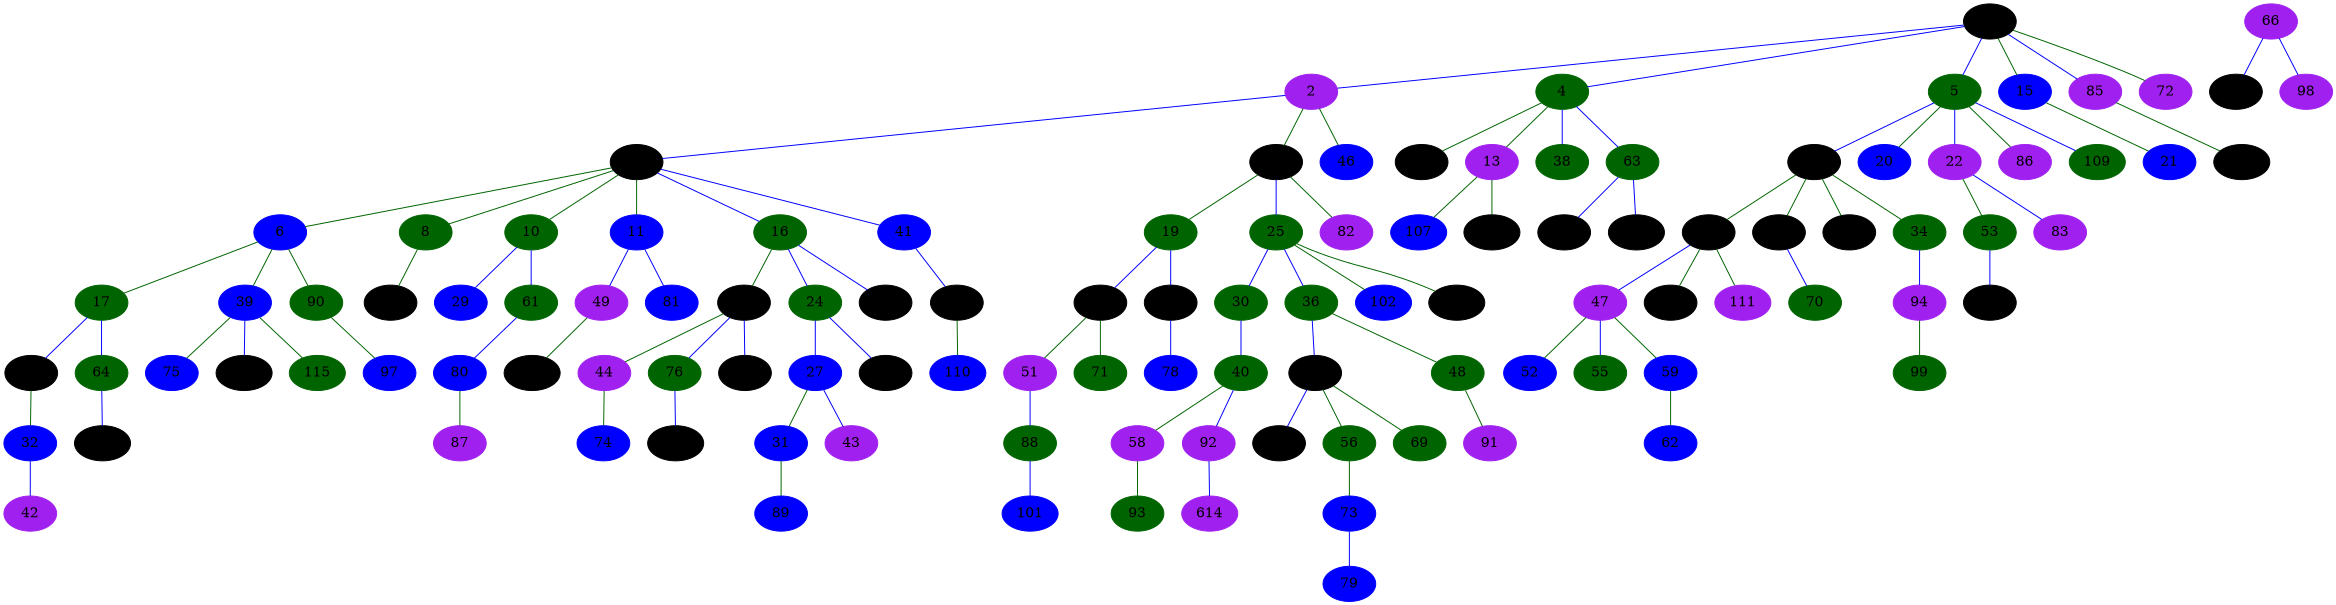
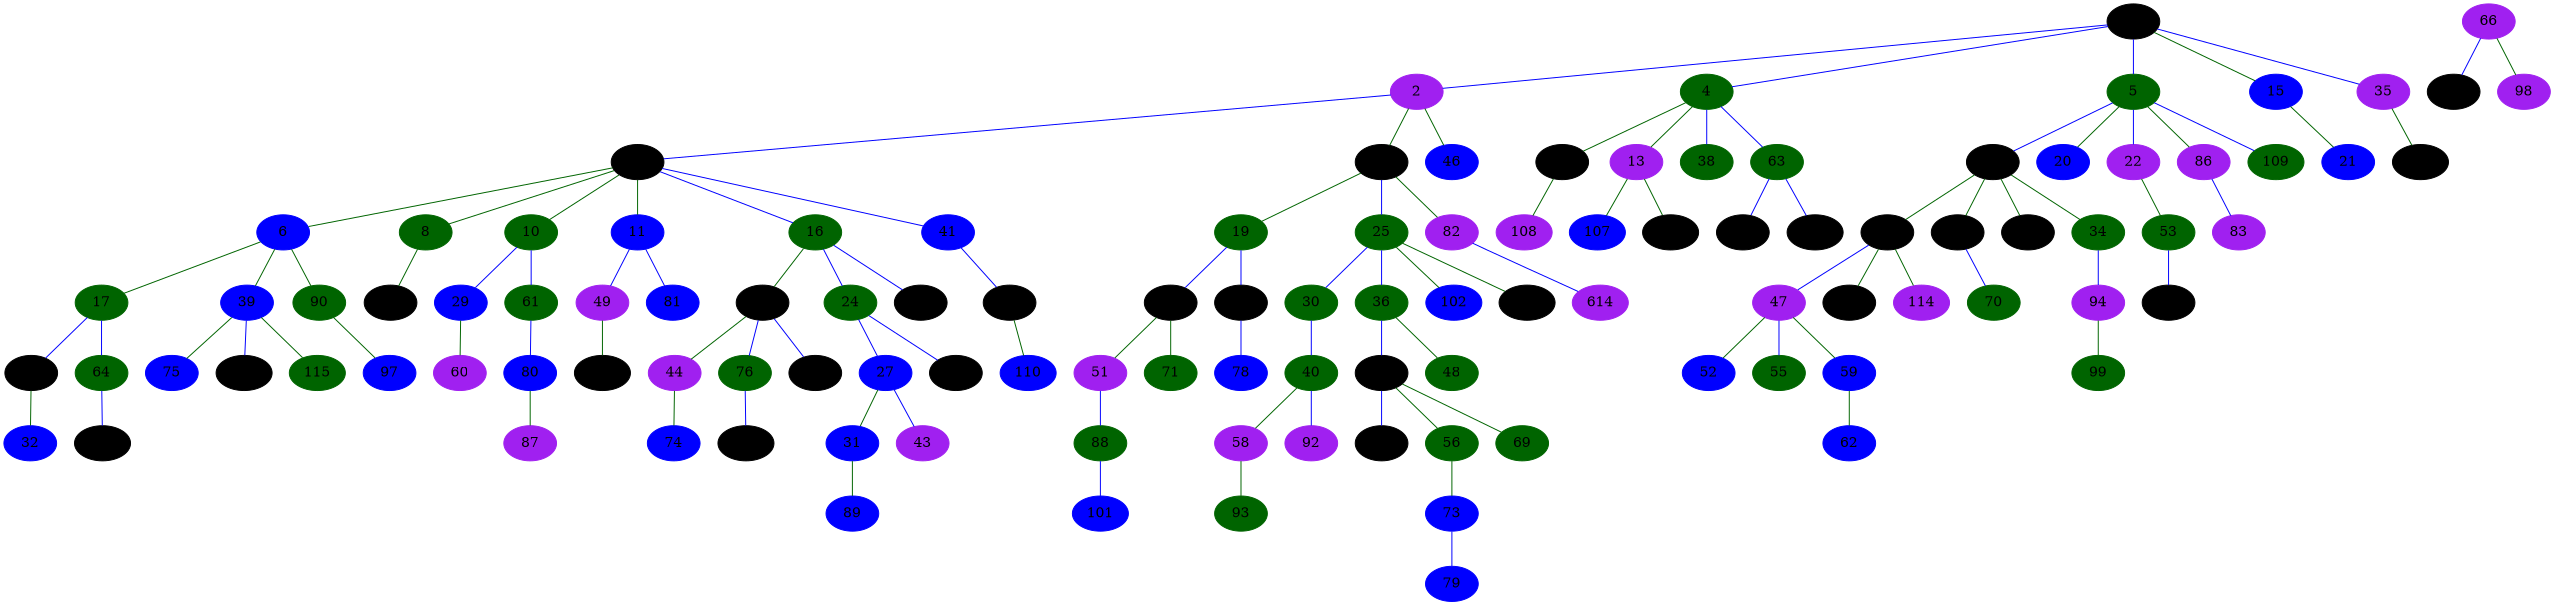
(2289, 57) -> (2506, 57)
(2095, 92) -> (2383, 92)
(2166, 92) -> none
(2008, 197) -> (2221, 197)
none -> (1524, 232)
(1743, 303) -> (1922, 303)
none -> (460, 373)
(1490, 443) -> none
(1209, 479) -> (1525, 268)
(30, 514) -> none
